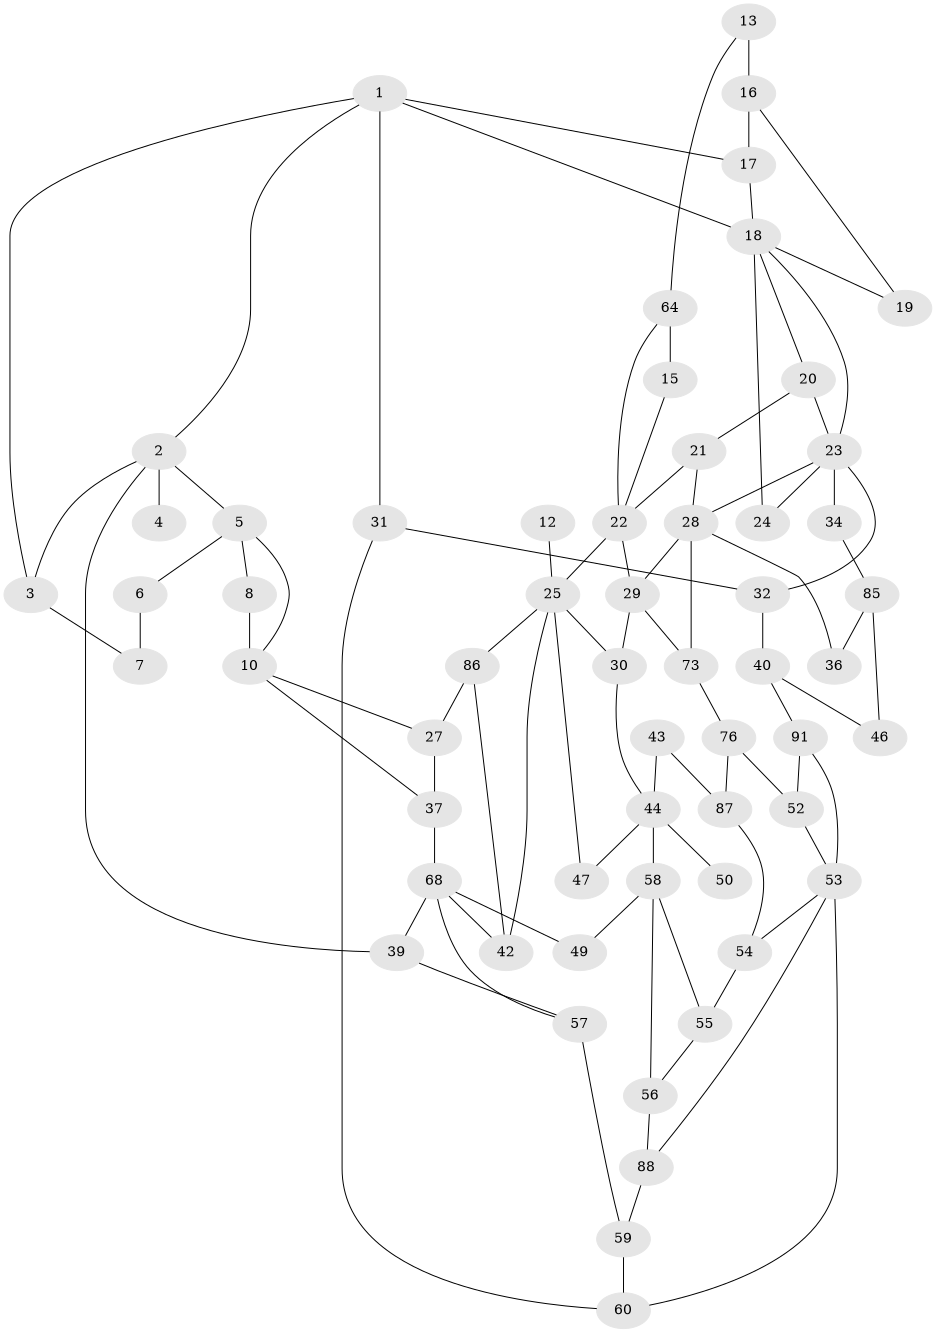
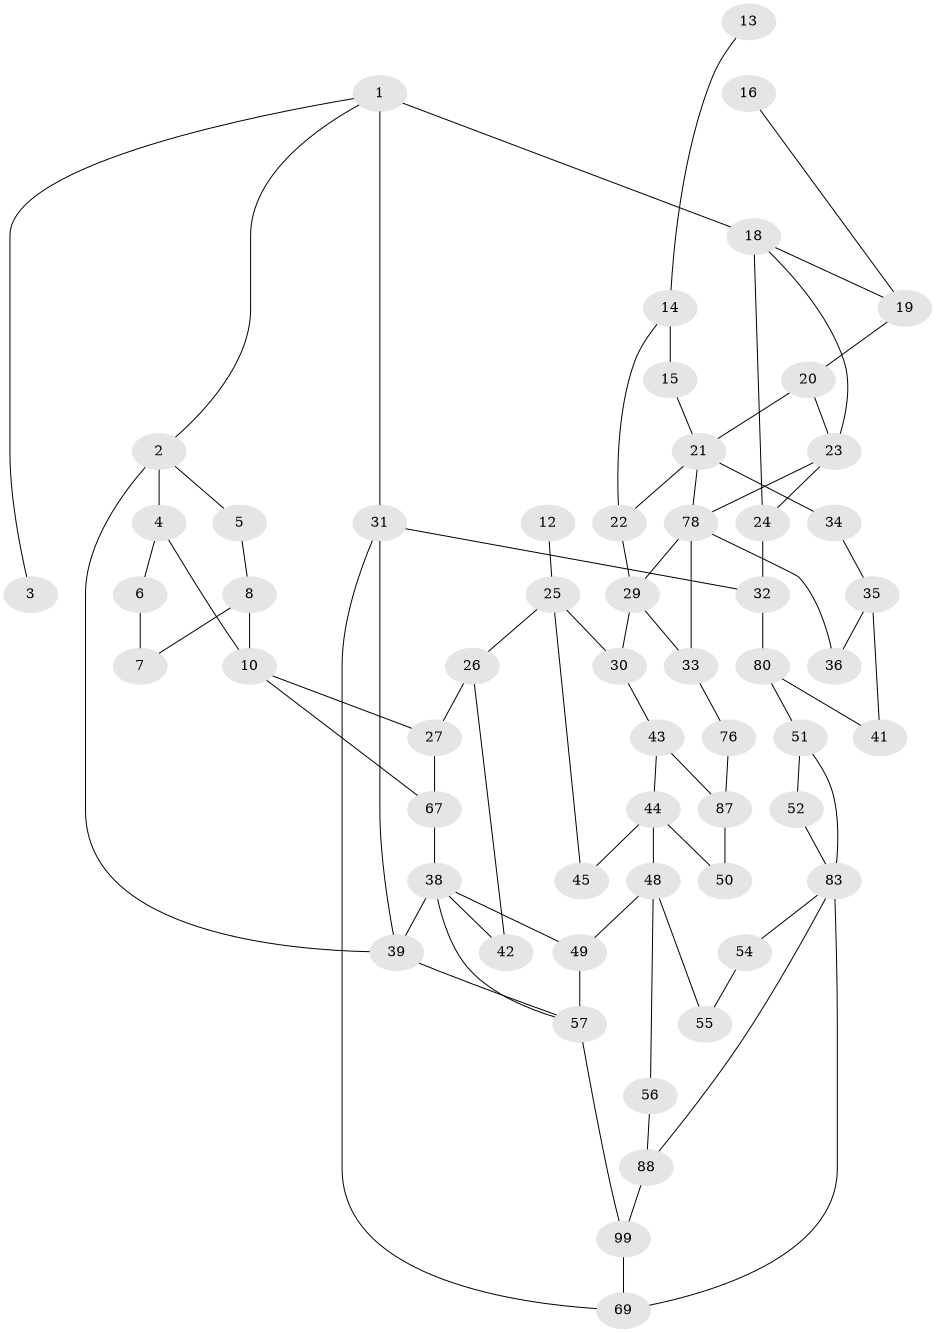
(749, 58) -> none
(749, 165) -> none
(670, 308) -> (670, 308)
(781, 308) -> (857, 344)
(645, 451) -> (685, 416)
(834, 487) -> (774, 491)
(71, 506) -> none
(691, 523) -> (691, 523)
(866, 547) -> (763, 552)
(589, 556) -> none
(190, 559) -> (150, 559)
(289, 592) -> (203, 595)
(872, 595) -> (872, 595)
(78, 626) -> (195, 631)
(472, 666) -> (472, 666)
(691, 666) -> (691, 666)
(763, 666) -> (763, 666)
none -> (380, 738)
(801, 738) -> (801, 738)
(880, 738) -> (880, 738)
(618, 741) -> (638, 702)
(527, 773) -> none
(763, 774) -> none
(435, 809) -> (435, 809)
(763, 878) -> (725, 845)
(435, 881) -> (435, 881)
(582, 881) -> (582, 881)
(653, 881) -> (653, 881)
(834, 881) -> (834, 881)
none -> (580, 989)
(678, 1060) -> none
(624, 1239) -> (624, 1239)
(624, 1311) -> (624, 1311)
